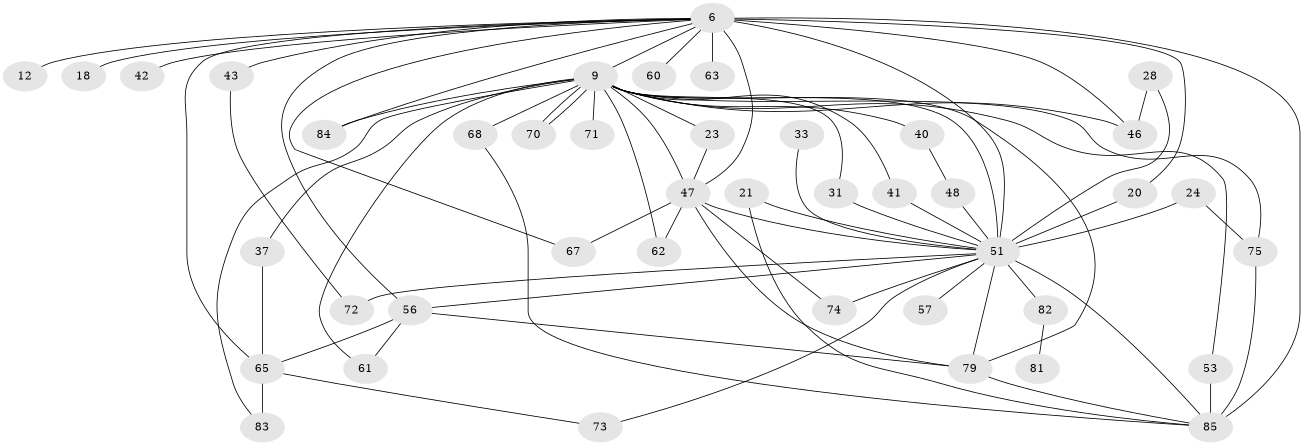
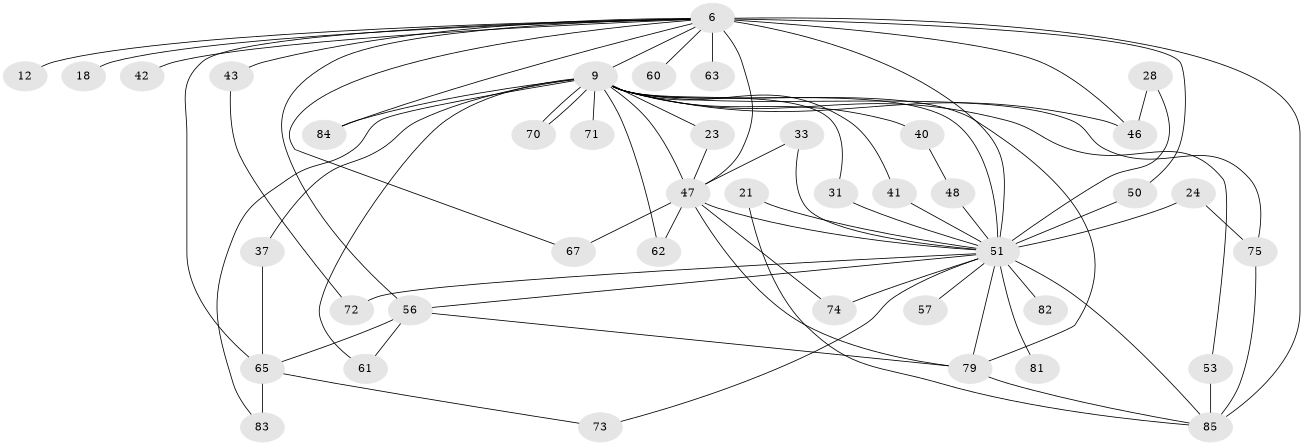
(475, 135) -> none
none -> (745, 164)
(1135, 193) -> (1135, 193)
(1042, 334) -> (1012, 312)
